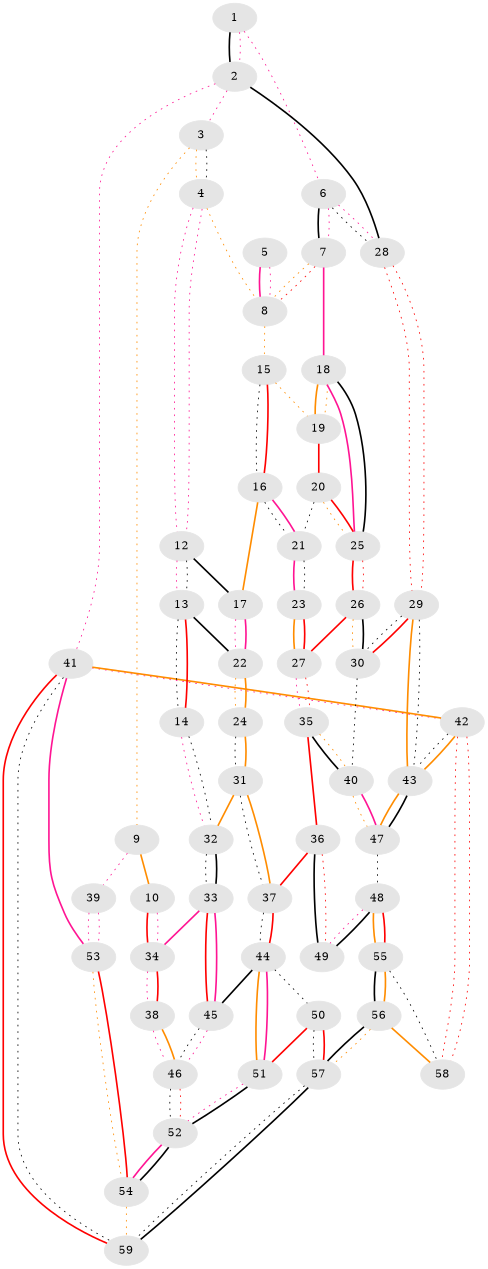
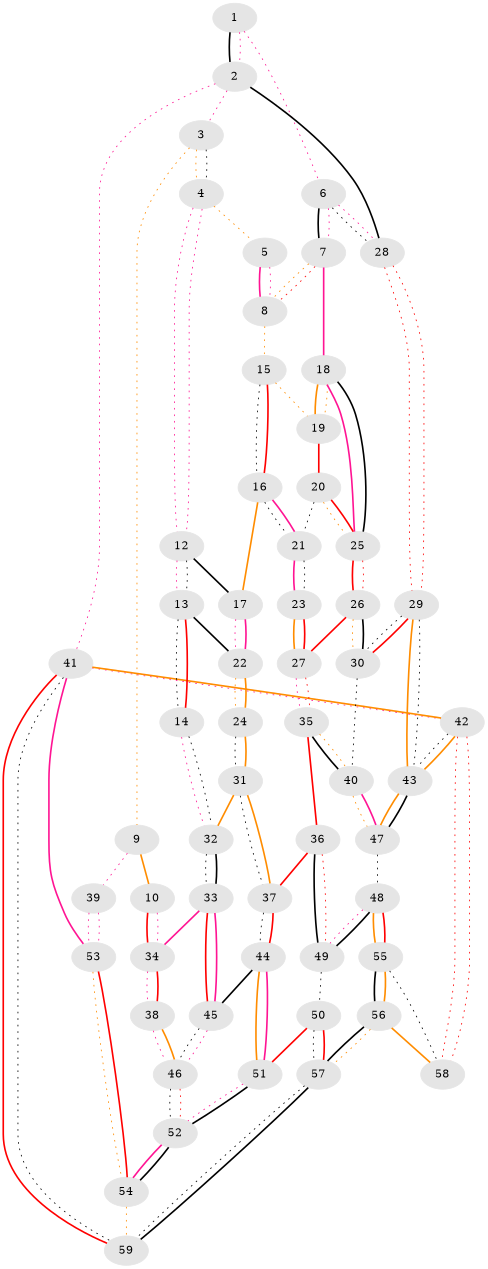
(229, 255) -> (233, 223)
(291, 986) -> (320, 987)
